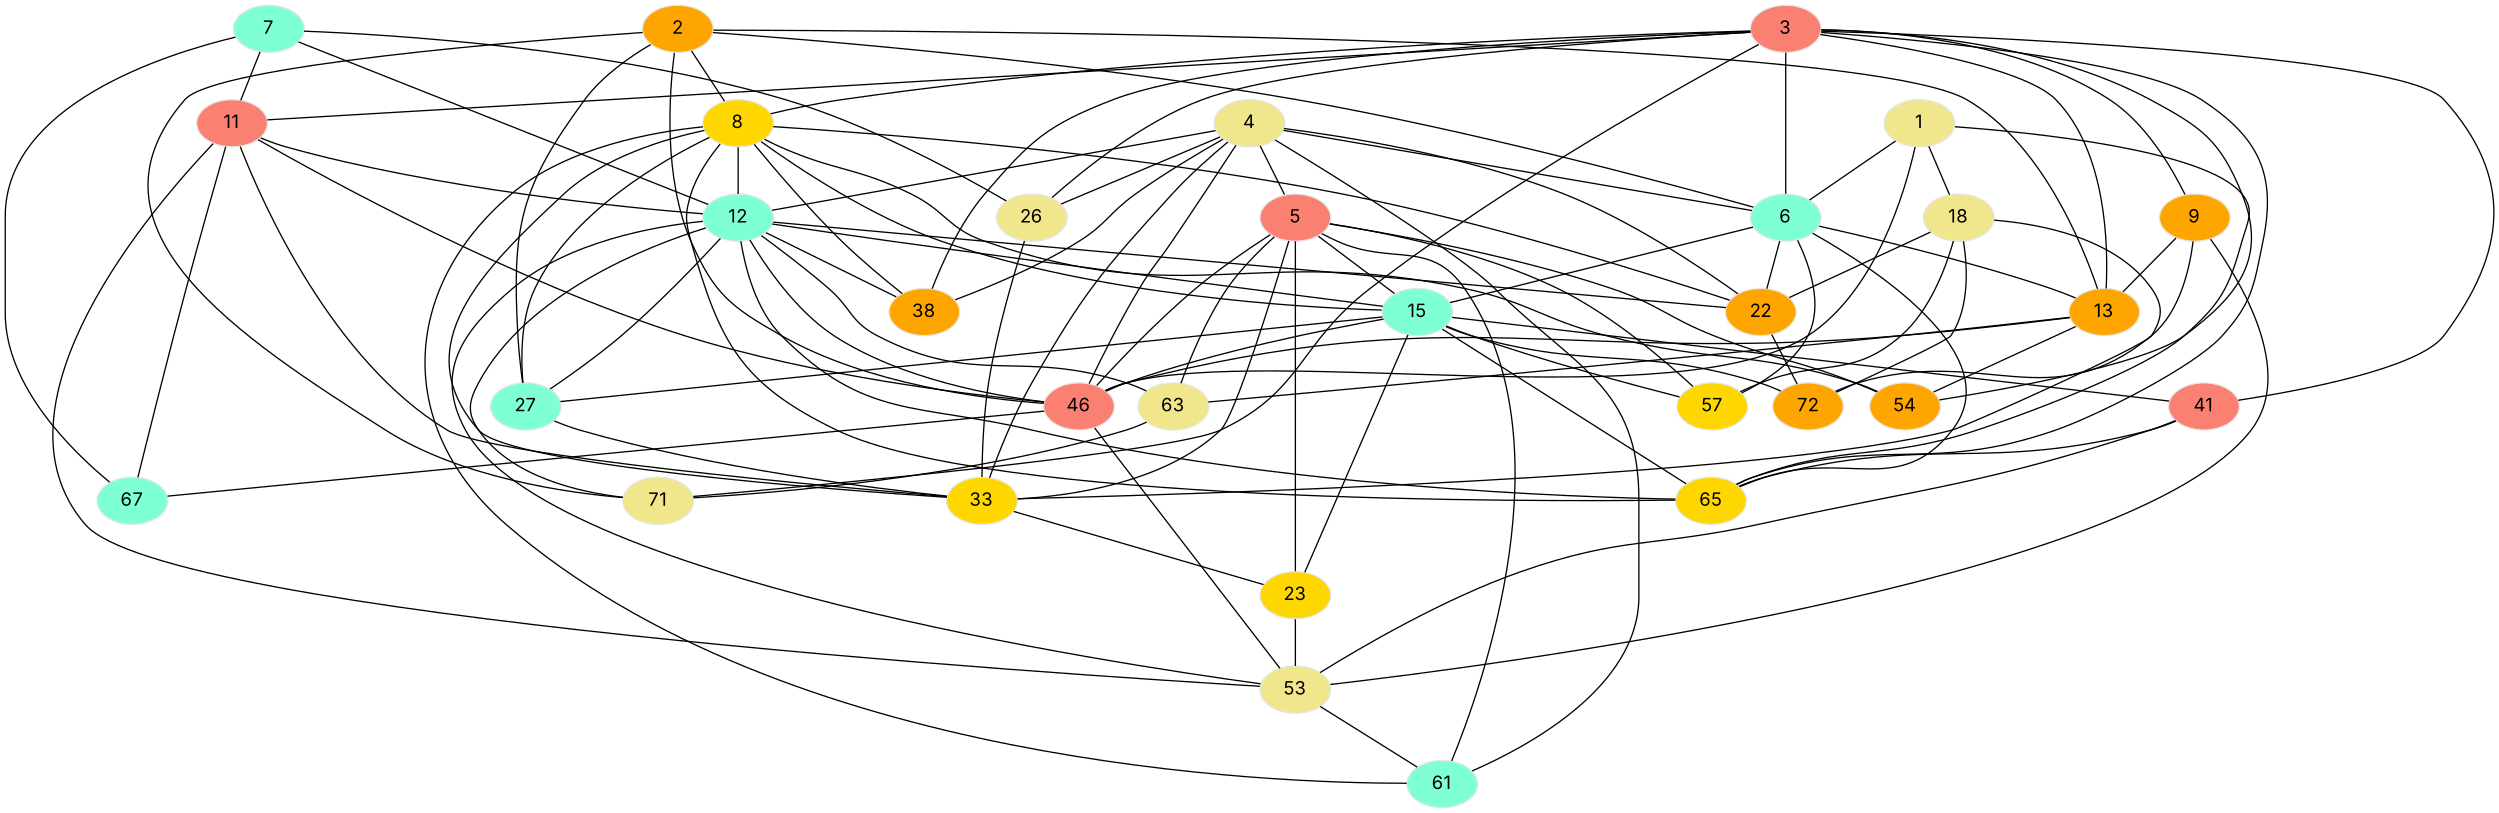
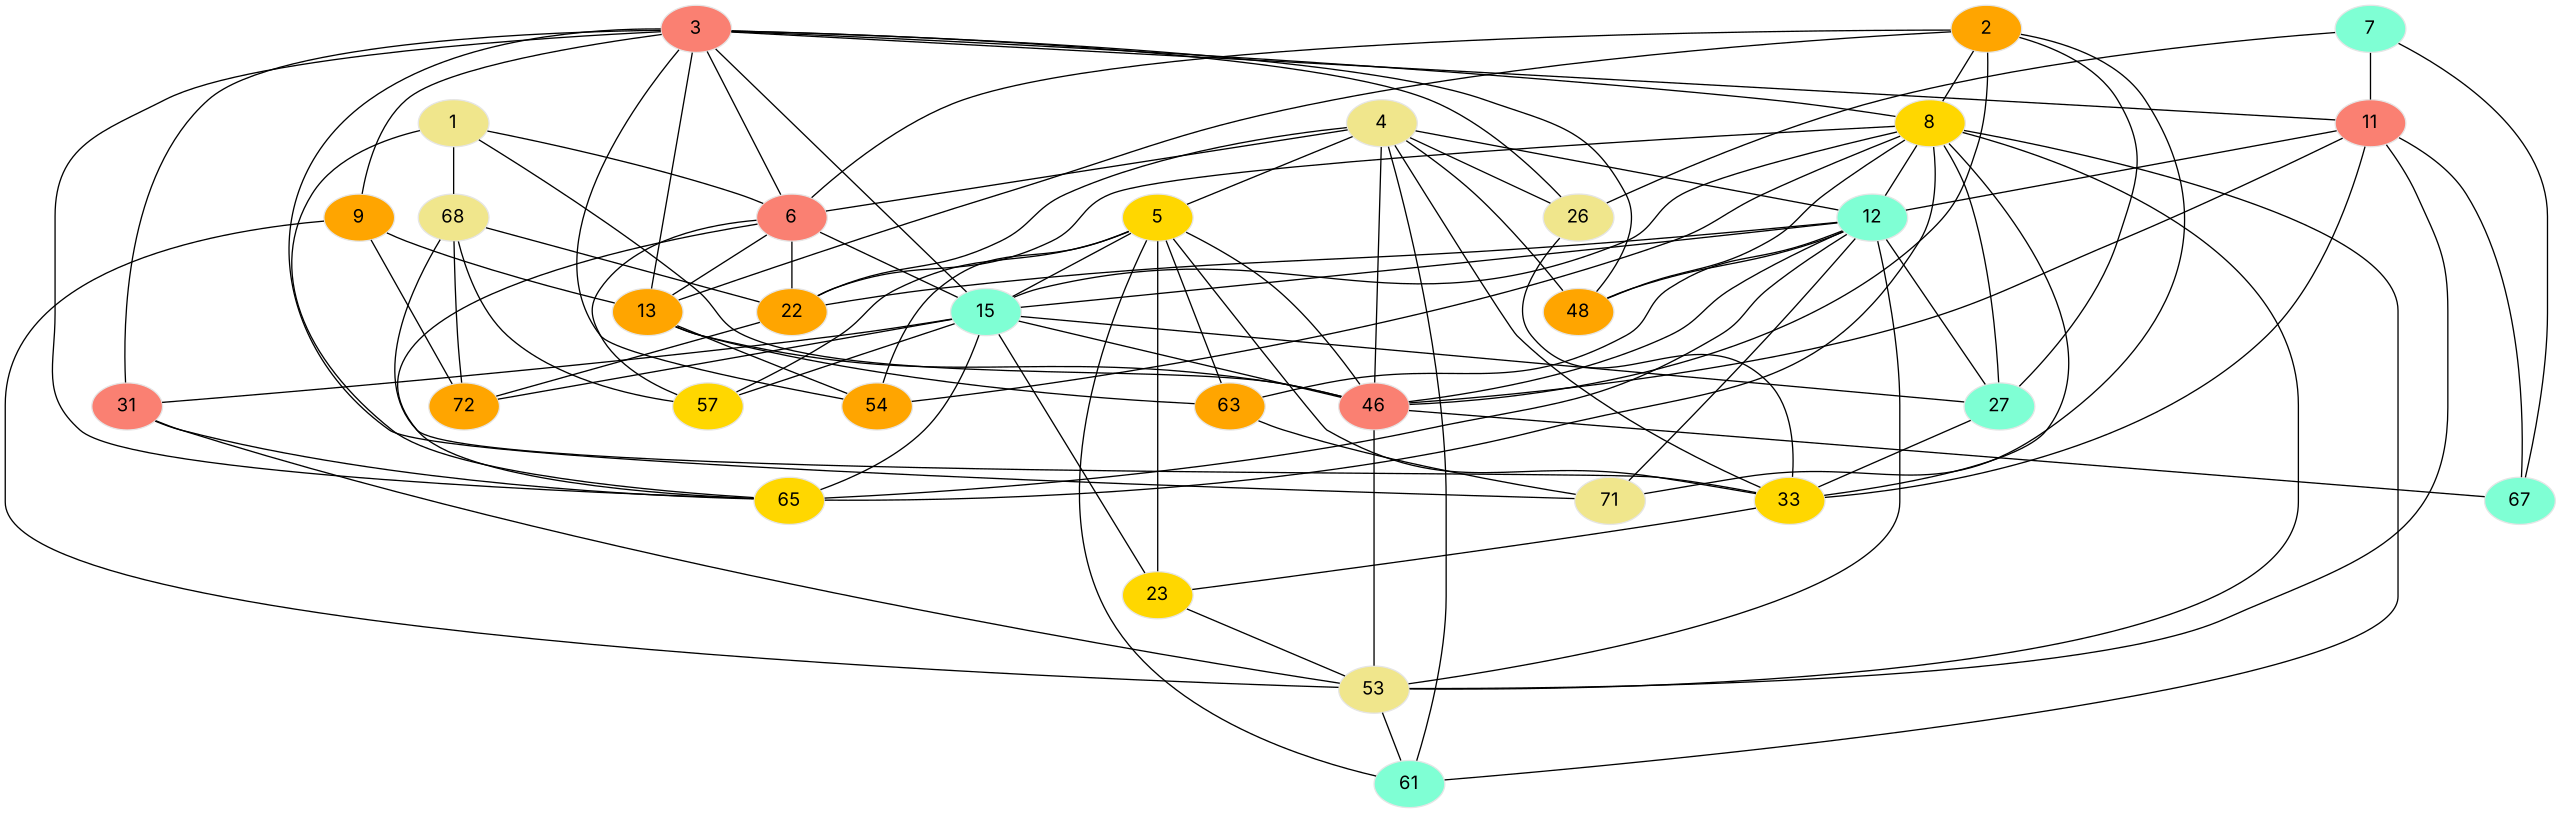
(503, 123) -> none
none -> (835, 164)
(1295, 218) -> (1158, 218)
(1786, 218) -> (792, 218)
(1959, 218) -> (454, 218)
(924, 312) -> (1579, 312)
(1173, 406) -> (1230, 406)
(2204, 406) -> (127, 406)
none -> (2156, 617)
